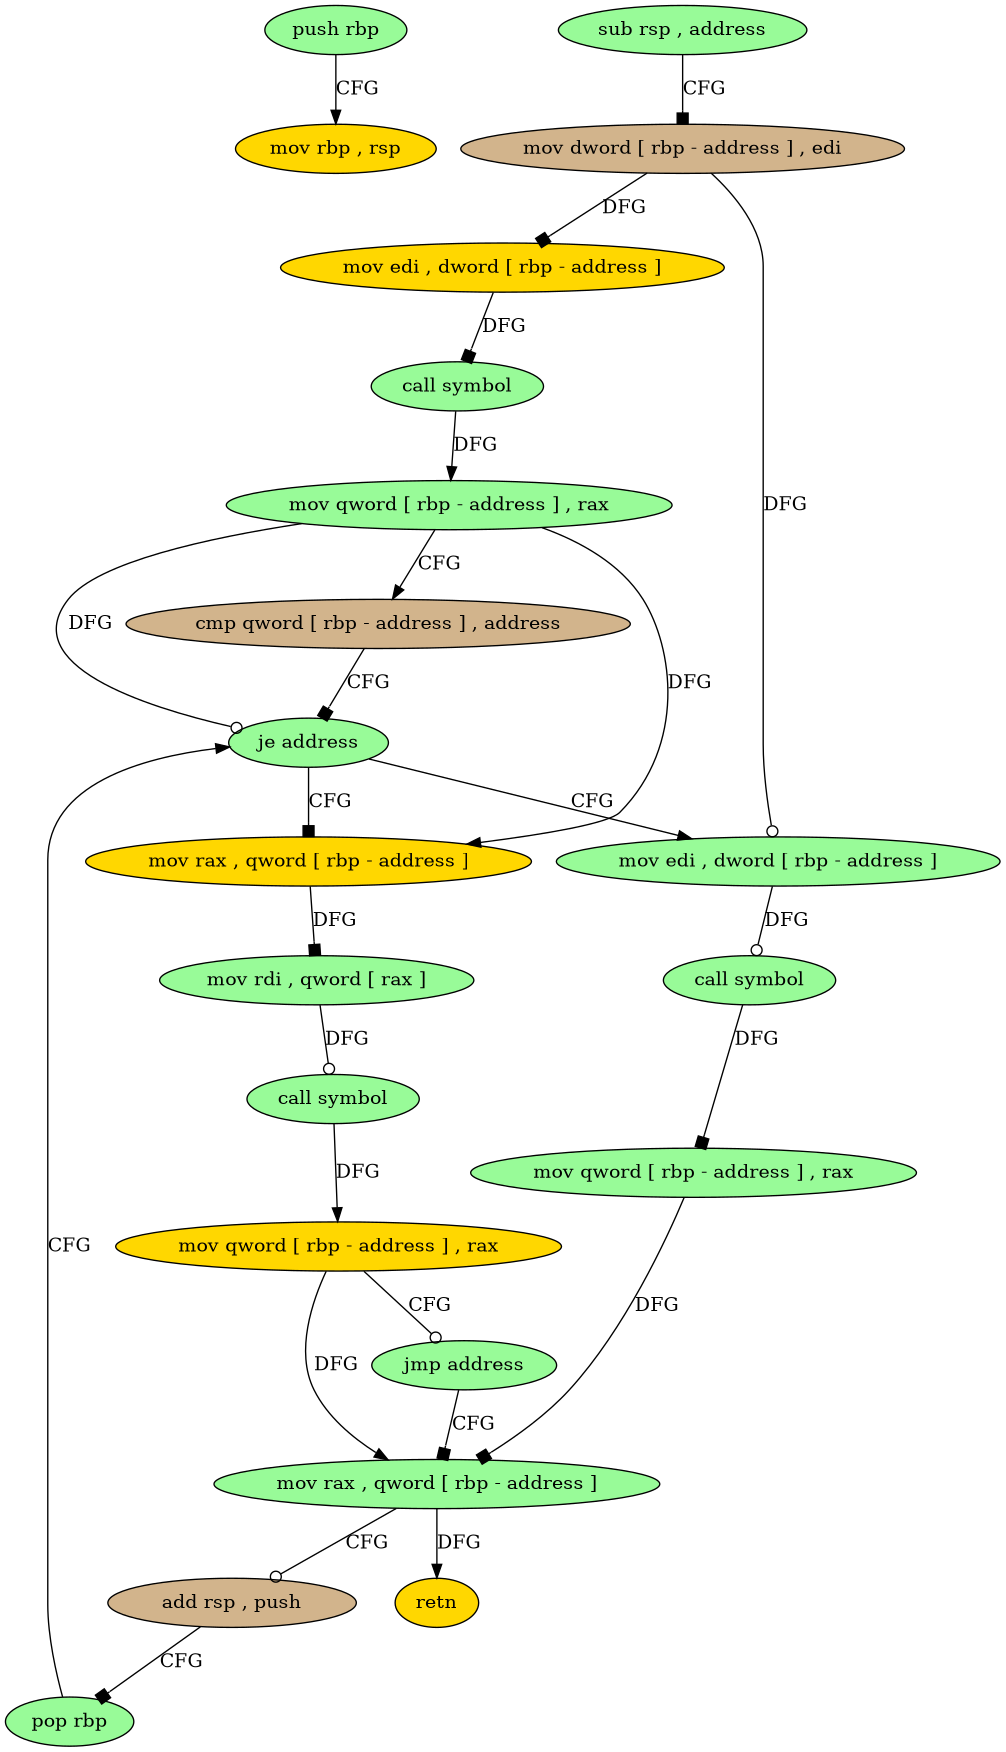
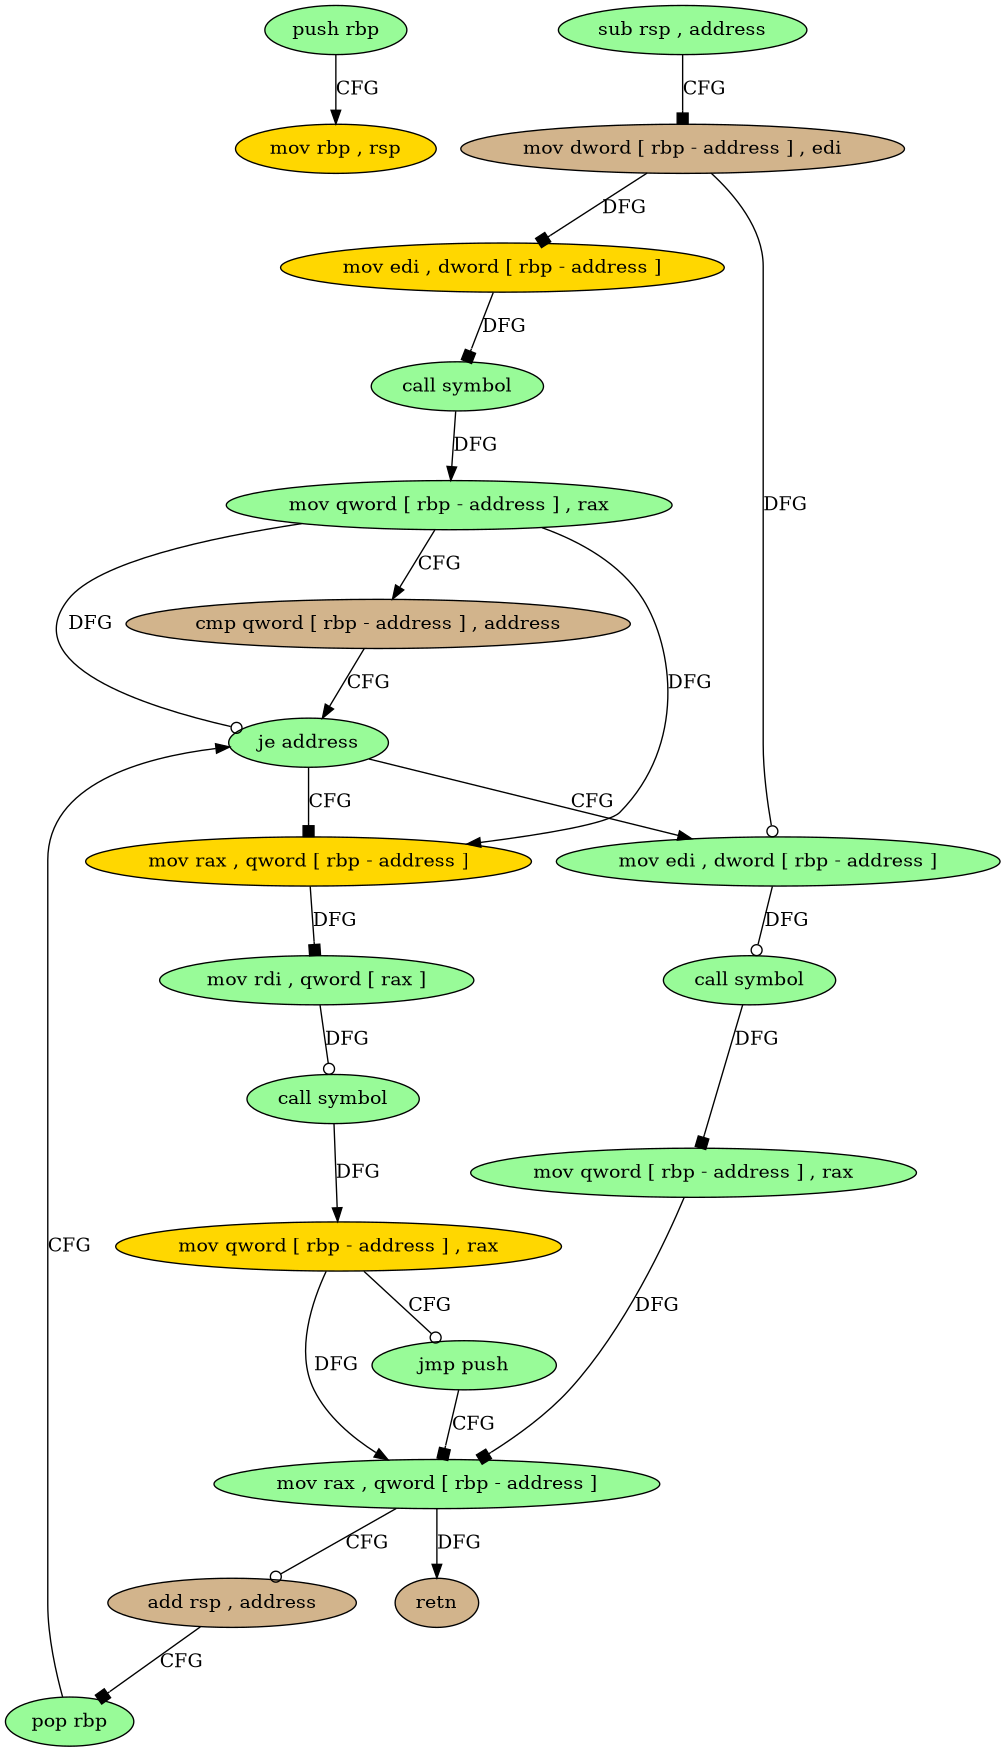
(347, 677) -> (347, 677)
(464, 1365) -> (464, 1365)
(232, 1603) -> (232, 1603)
(437, 1603) -> (437, 1603)
